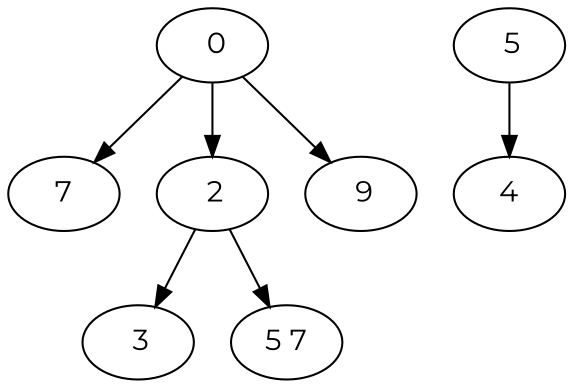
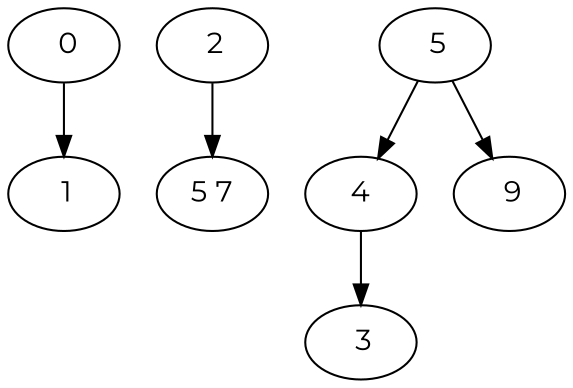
(212, 110) -> none
(279, 112) -> (468, 110)
(64, 194) -> (64, 194)
(180, 259) -> (361, 258)
